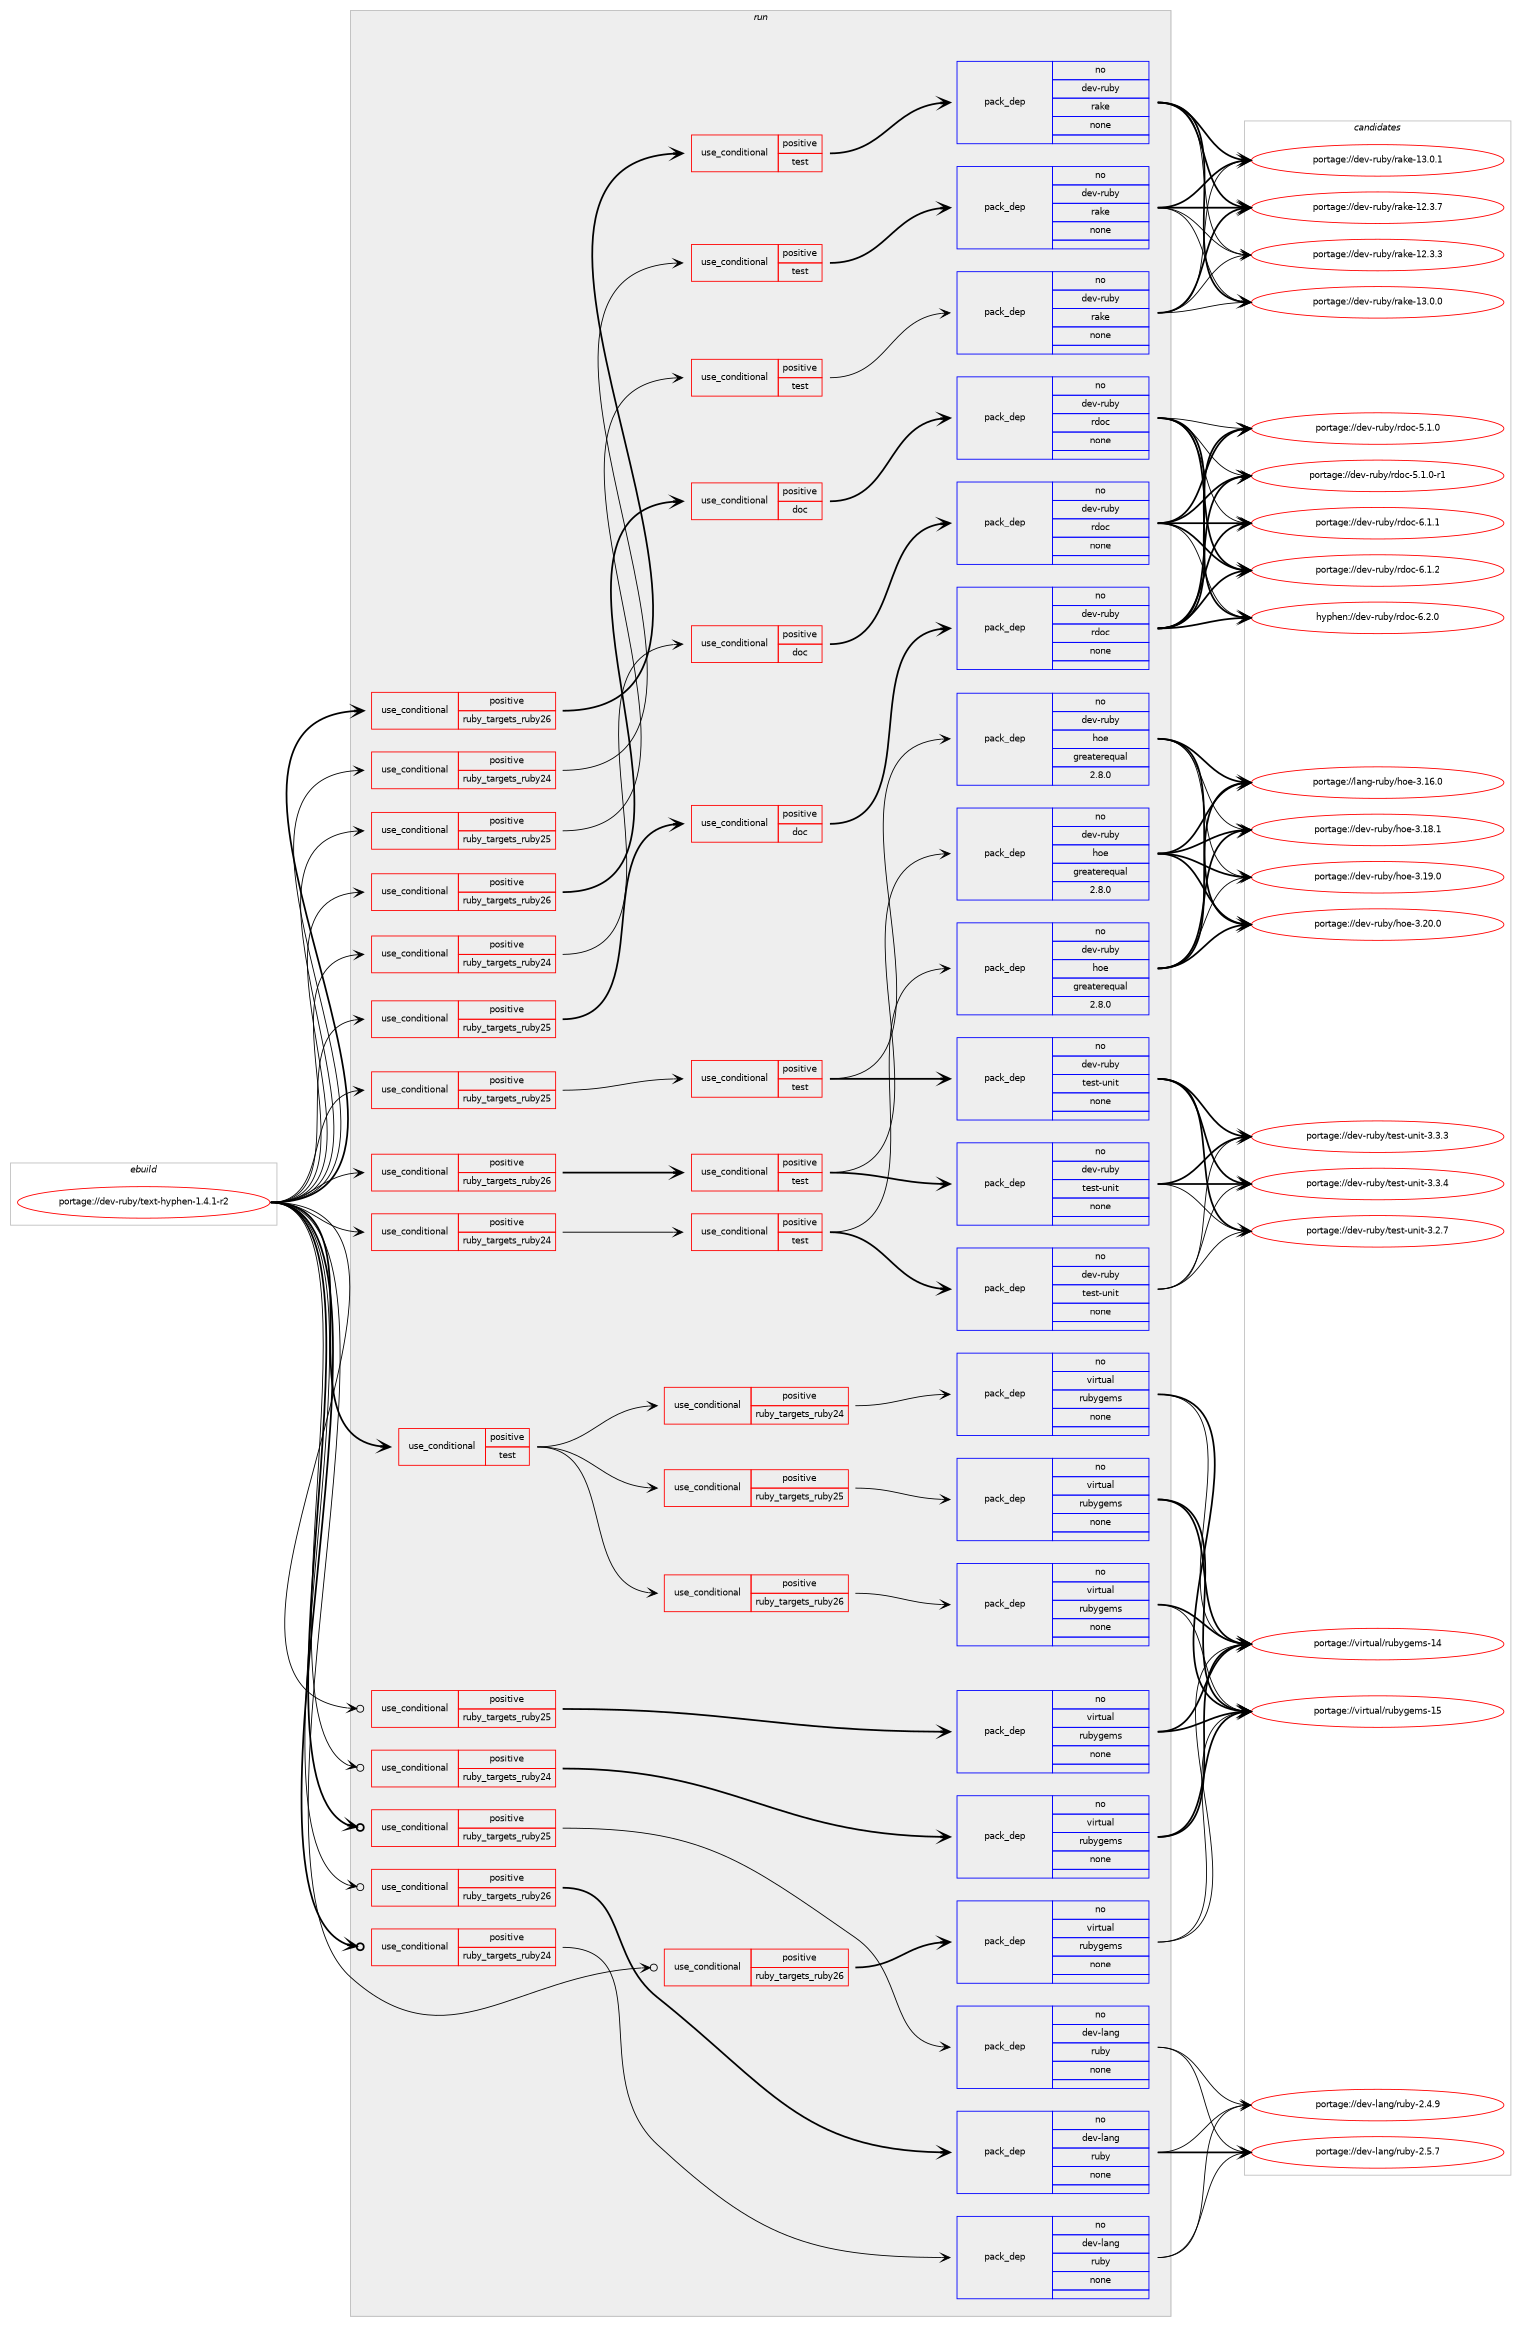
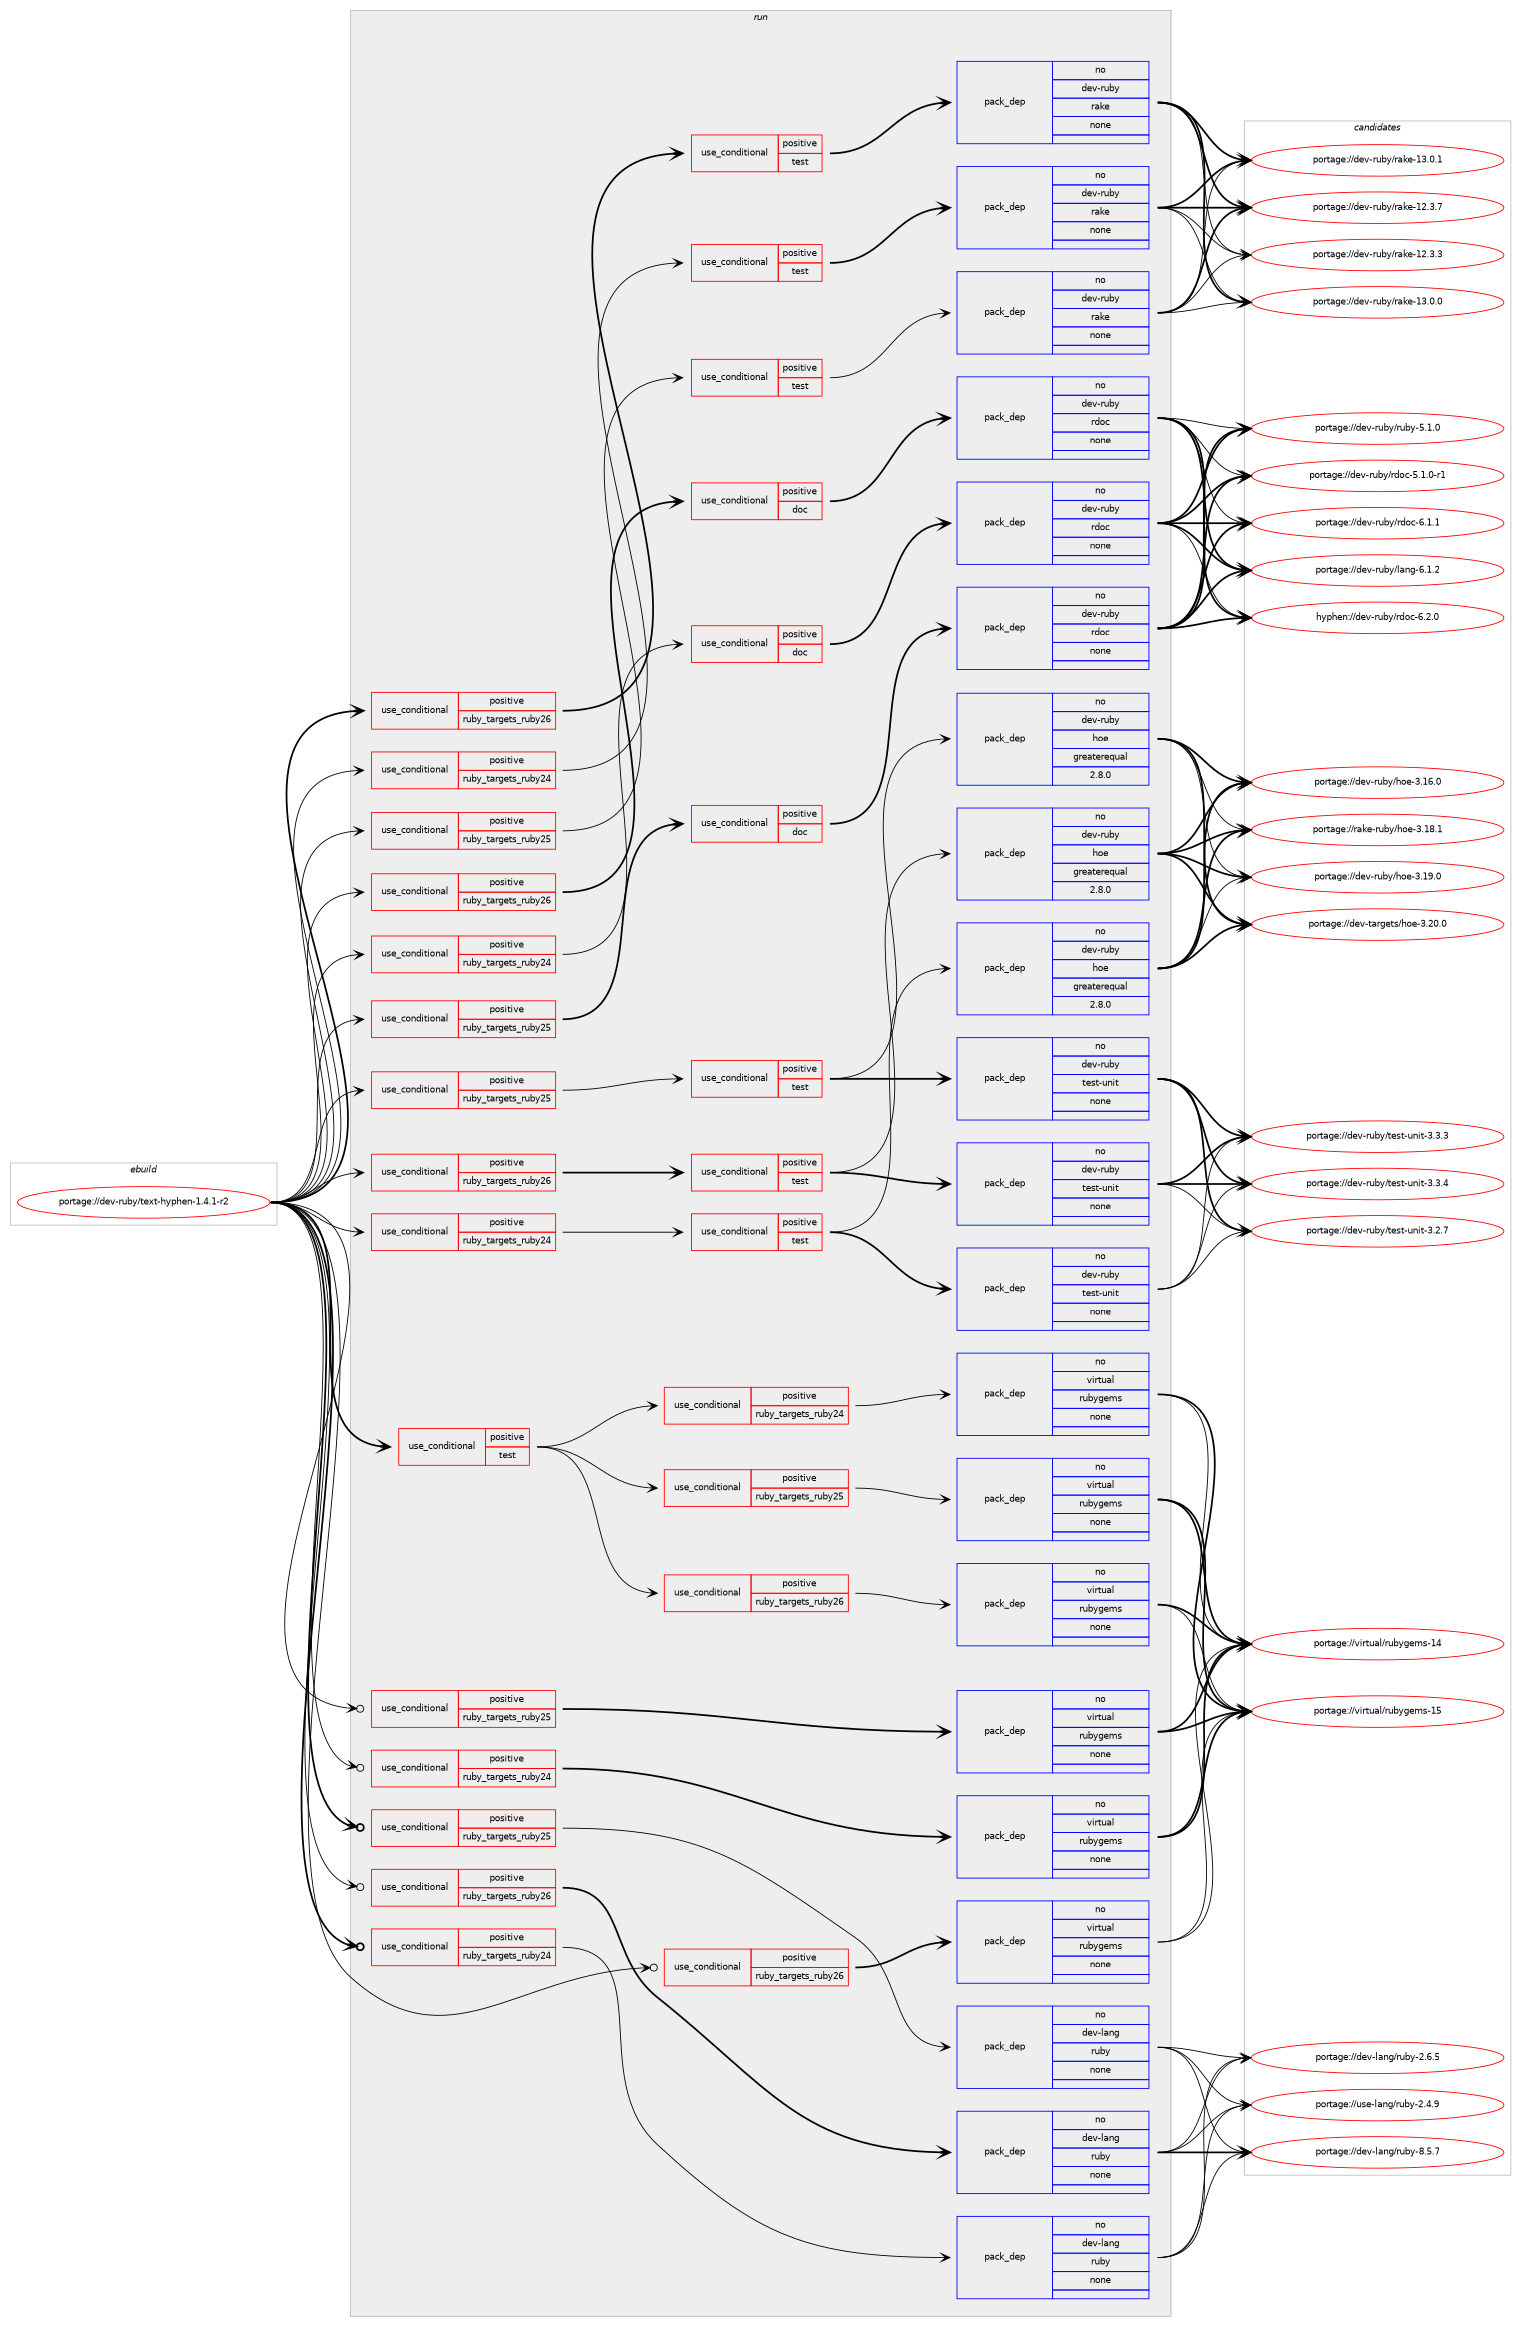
(1378, 429) -> (1378, 429)
(1378, 571) -> (1378, 571)
(1378, 783) -> (1378, 783)
(1378, 830) -> (1378, 830)
(1378, 925) -> (1378, 925)
none -> (1378, 2058)
(1378, 2105) -> (1378, 2105)
(1378, 2152) -> (1378, 2152)
